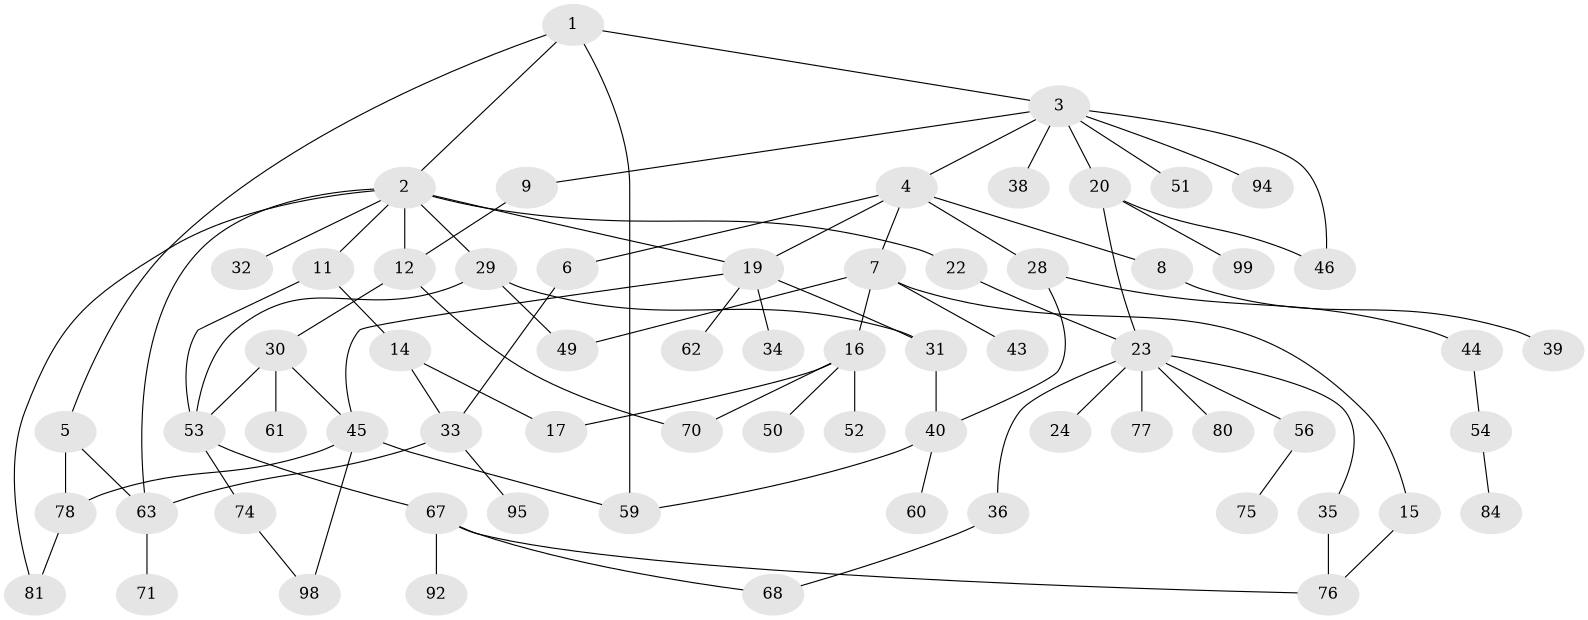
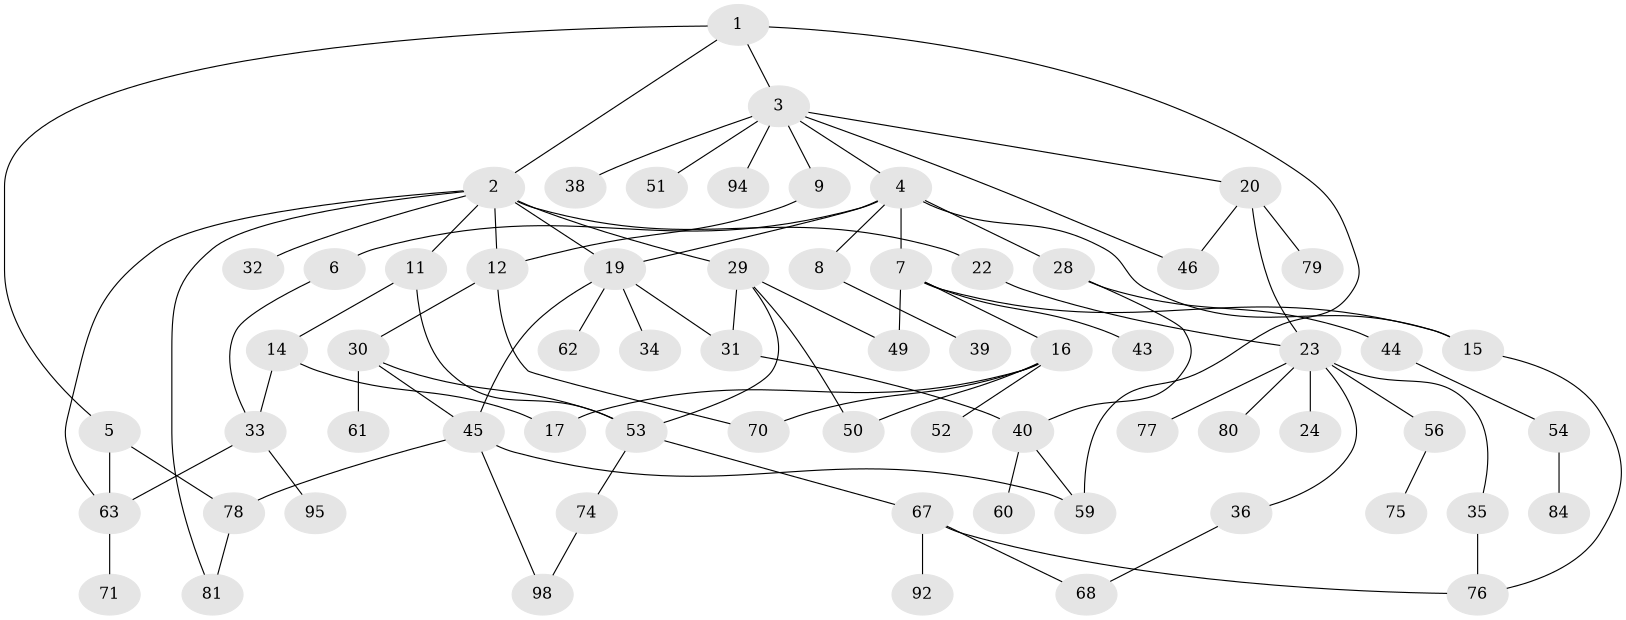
(1244, 269) -> (1313, 269)
none -> (1150, 290)
none -> (802, 347)
